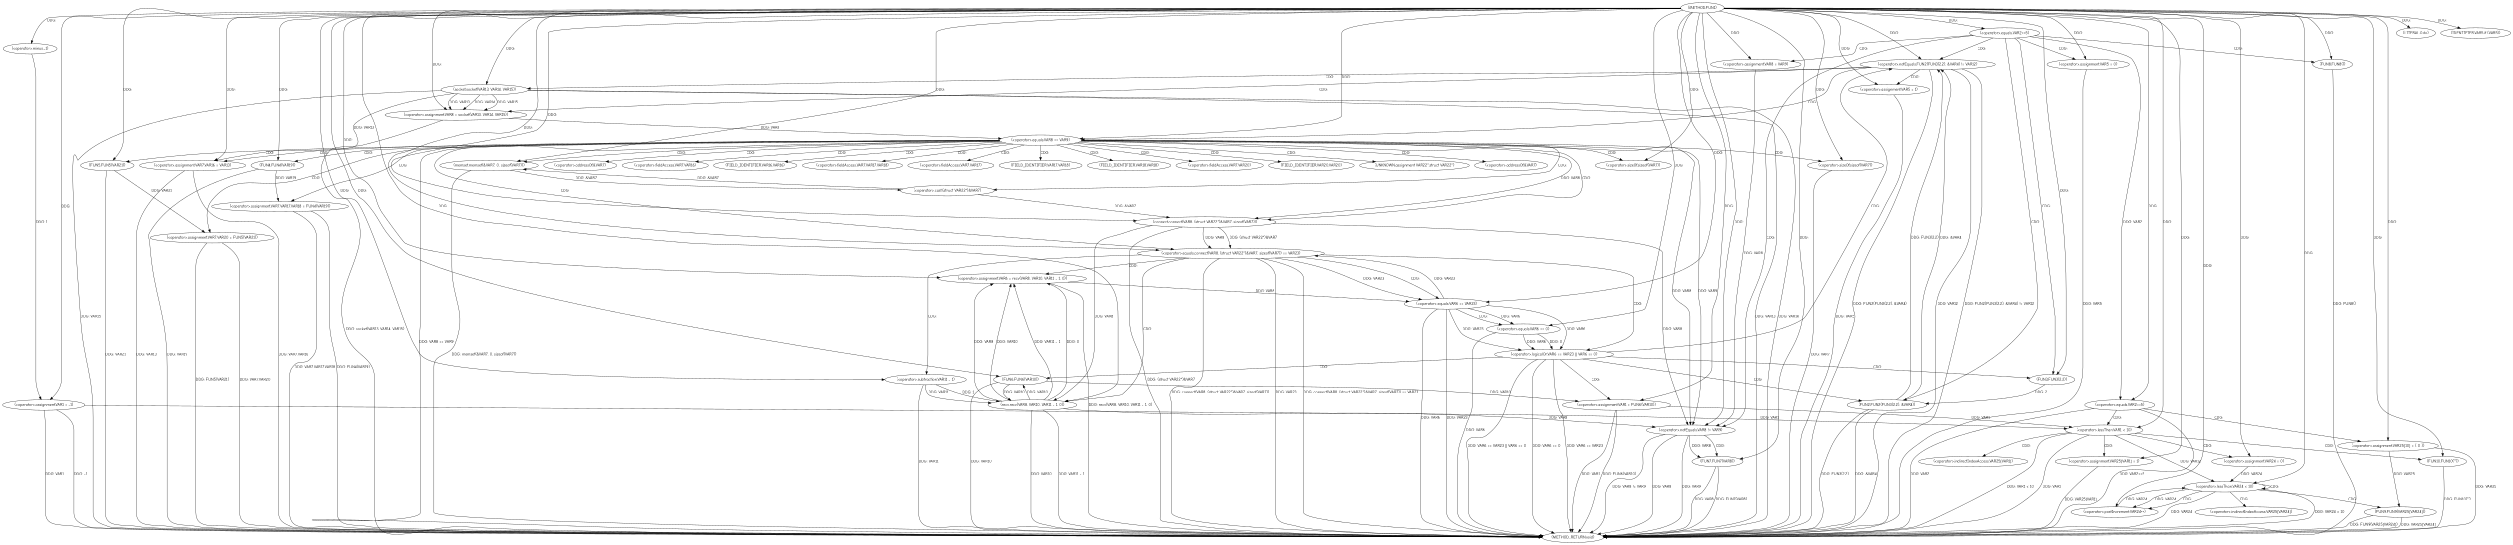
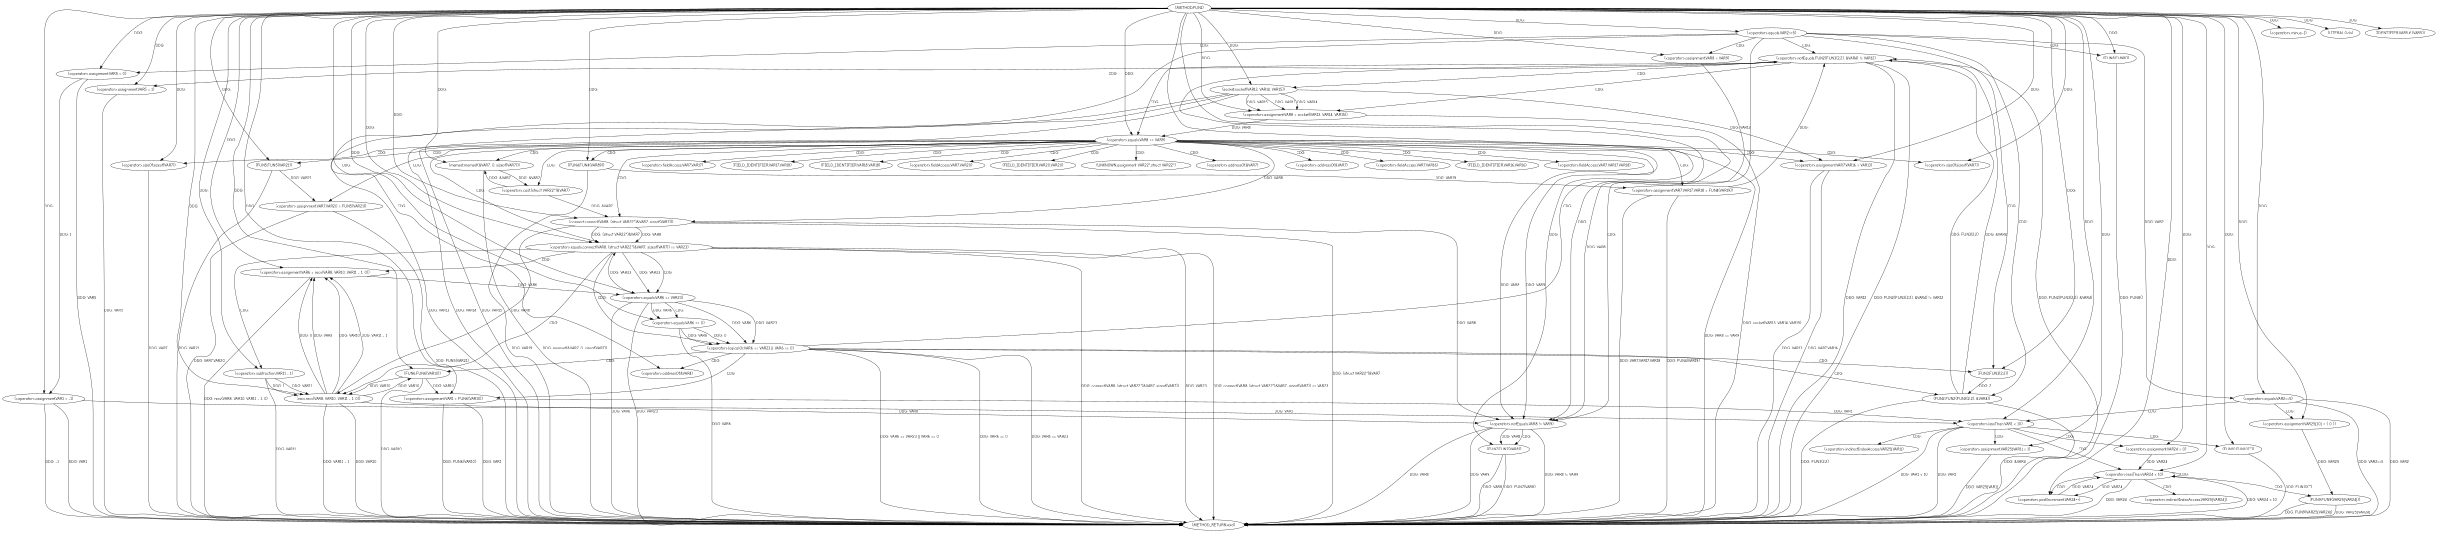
(1837, 16) -> (1791, 140)
(277, 165) -> (586, 165)
(36, 226) -> (60, 231)
none -> (667, 374)
(2191, 462) -> (2084, 449)
(2092, 535) -> none
